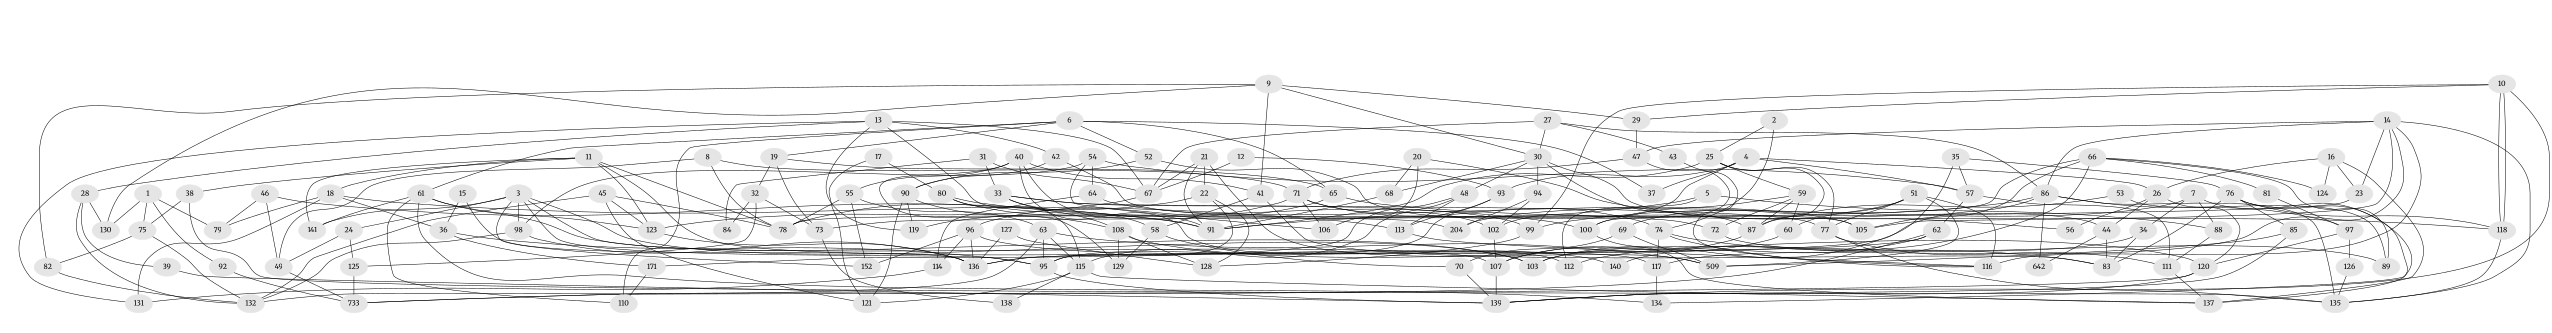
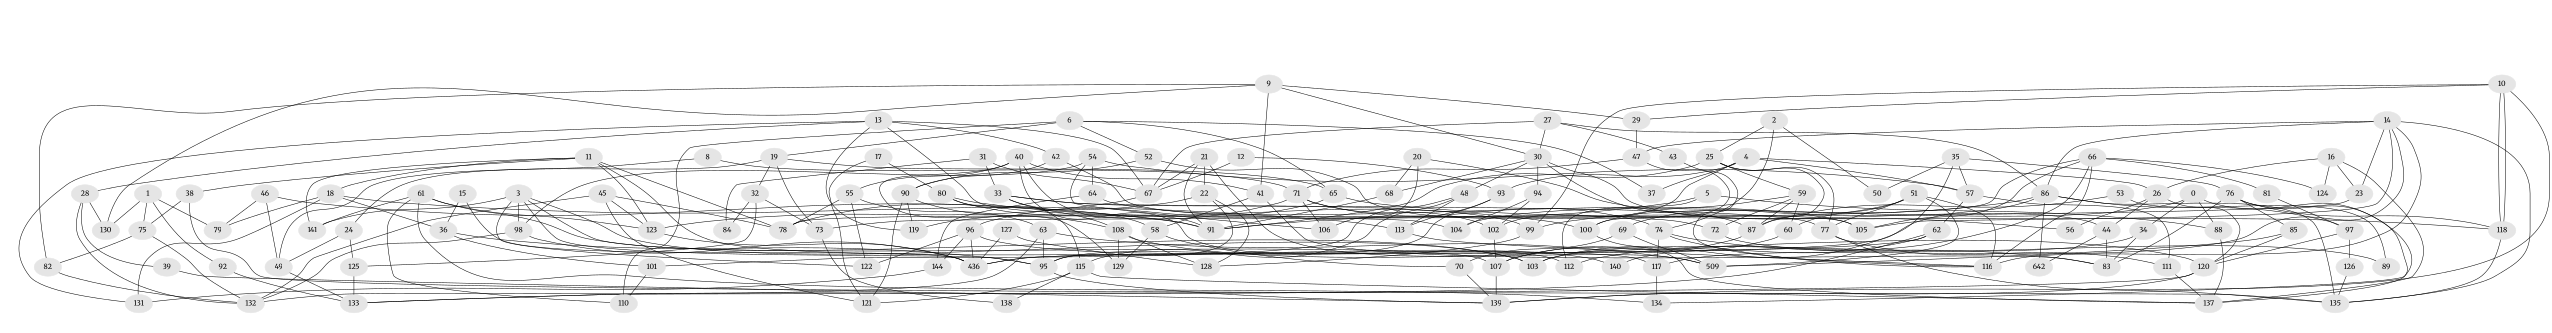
(741, 138) -> none
(2284, 184) -> (2048, 224)
none -> (1877, 194)
(2194, 194) -> (2194, 194)
(735, 202) -> none
(423, 215) -> (635, 169)
(1456, 230) -> (1456, 230)
(1062, 249) -> none
(2190, 250) -> (2223, 268)
(652, 267) -> (652, 267)
(867, 267) -> (867, 267)
(937, 267) -> (937, 267)
(974, 267) -> (974, 267)
(1904, 292) -> (2245, 250)
(354, 304) -> (354, 304)
